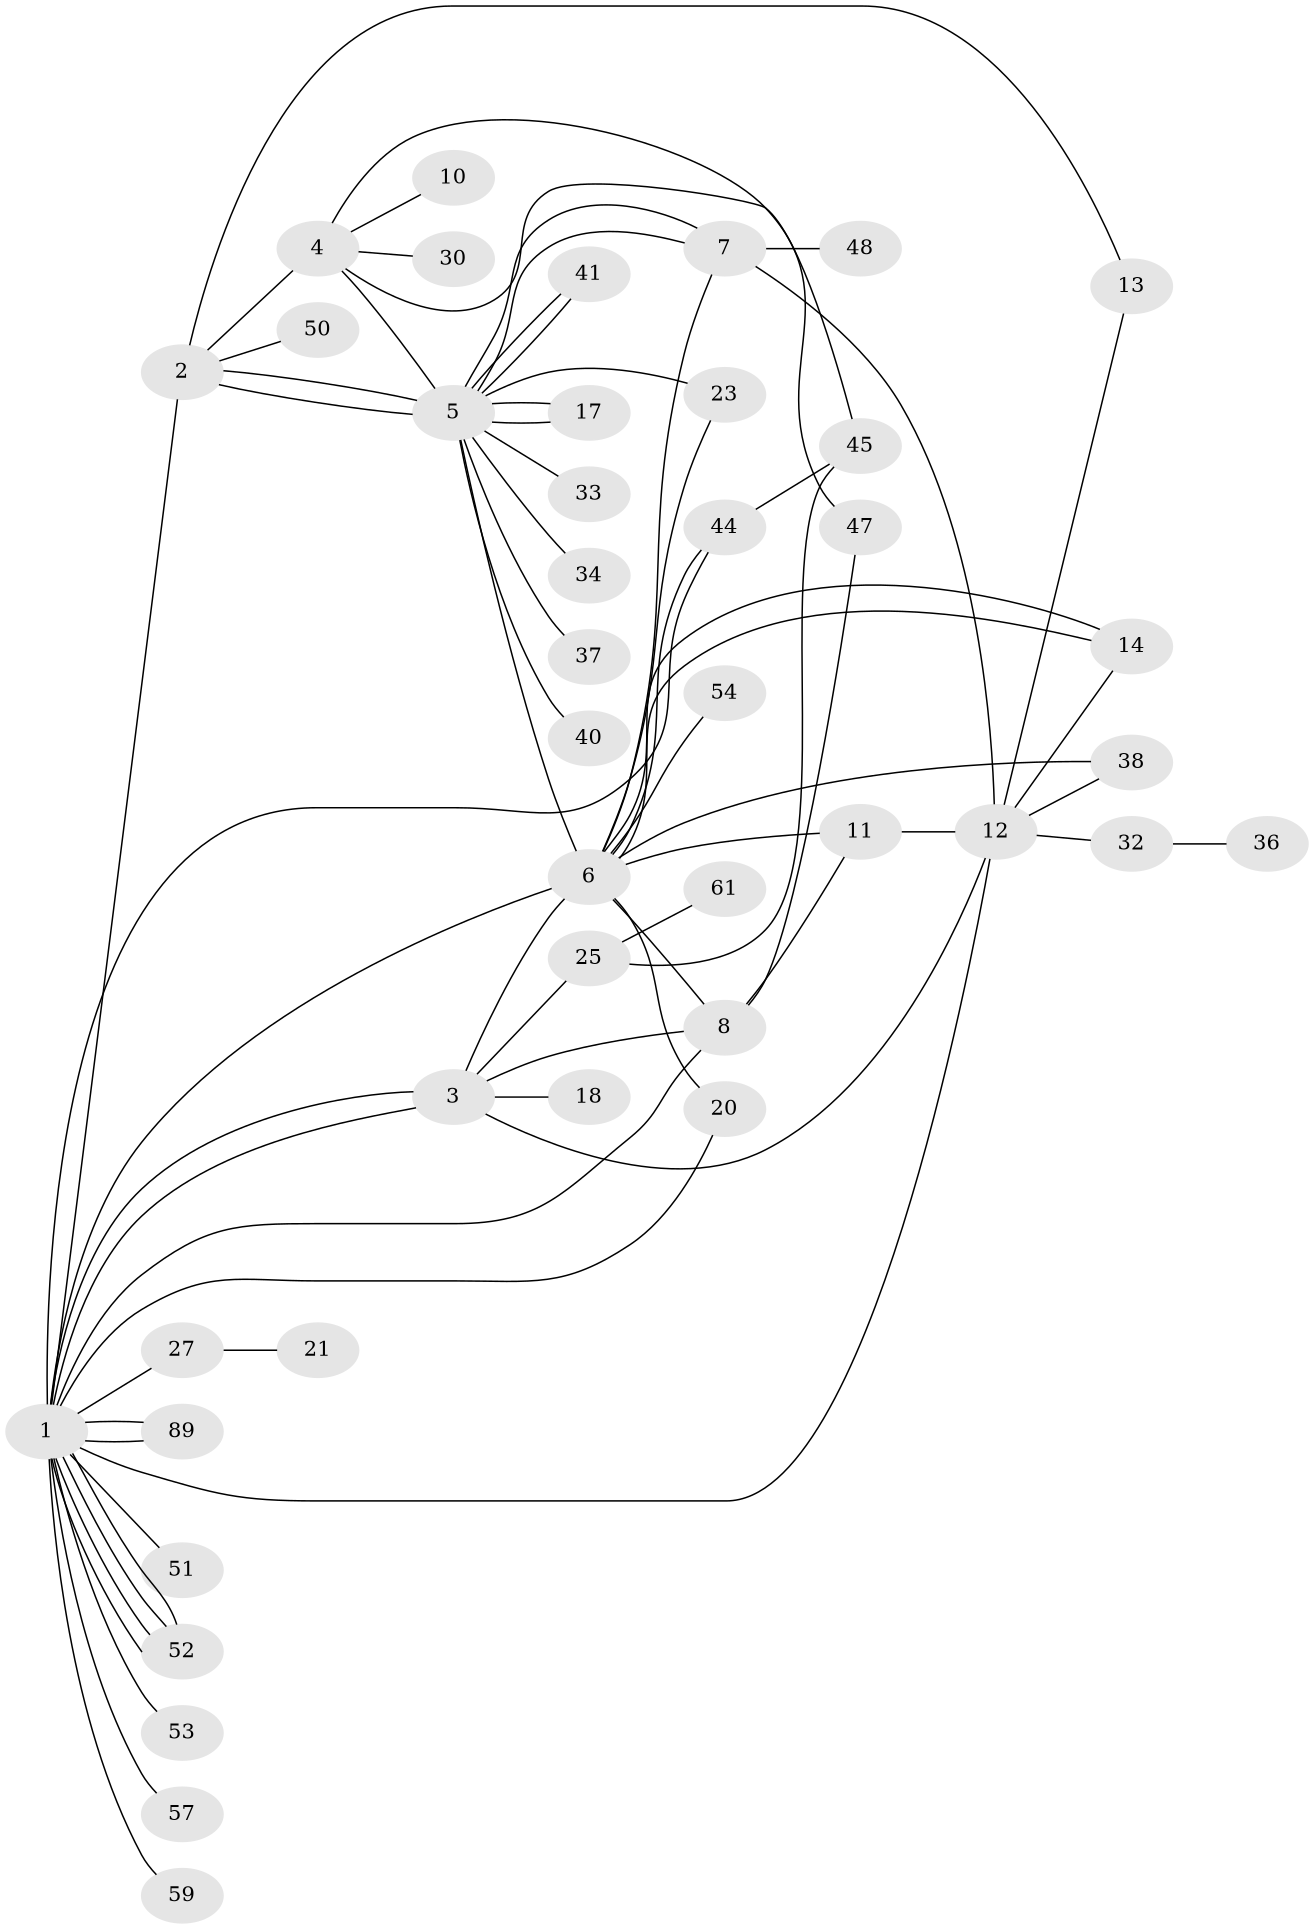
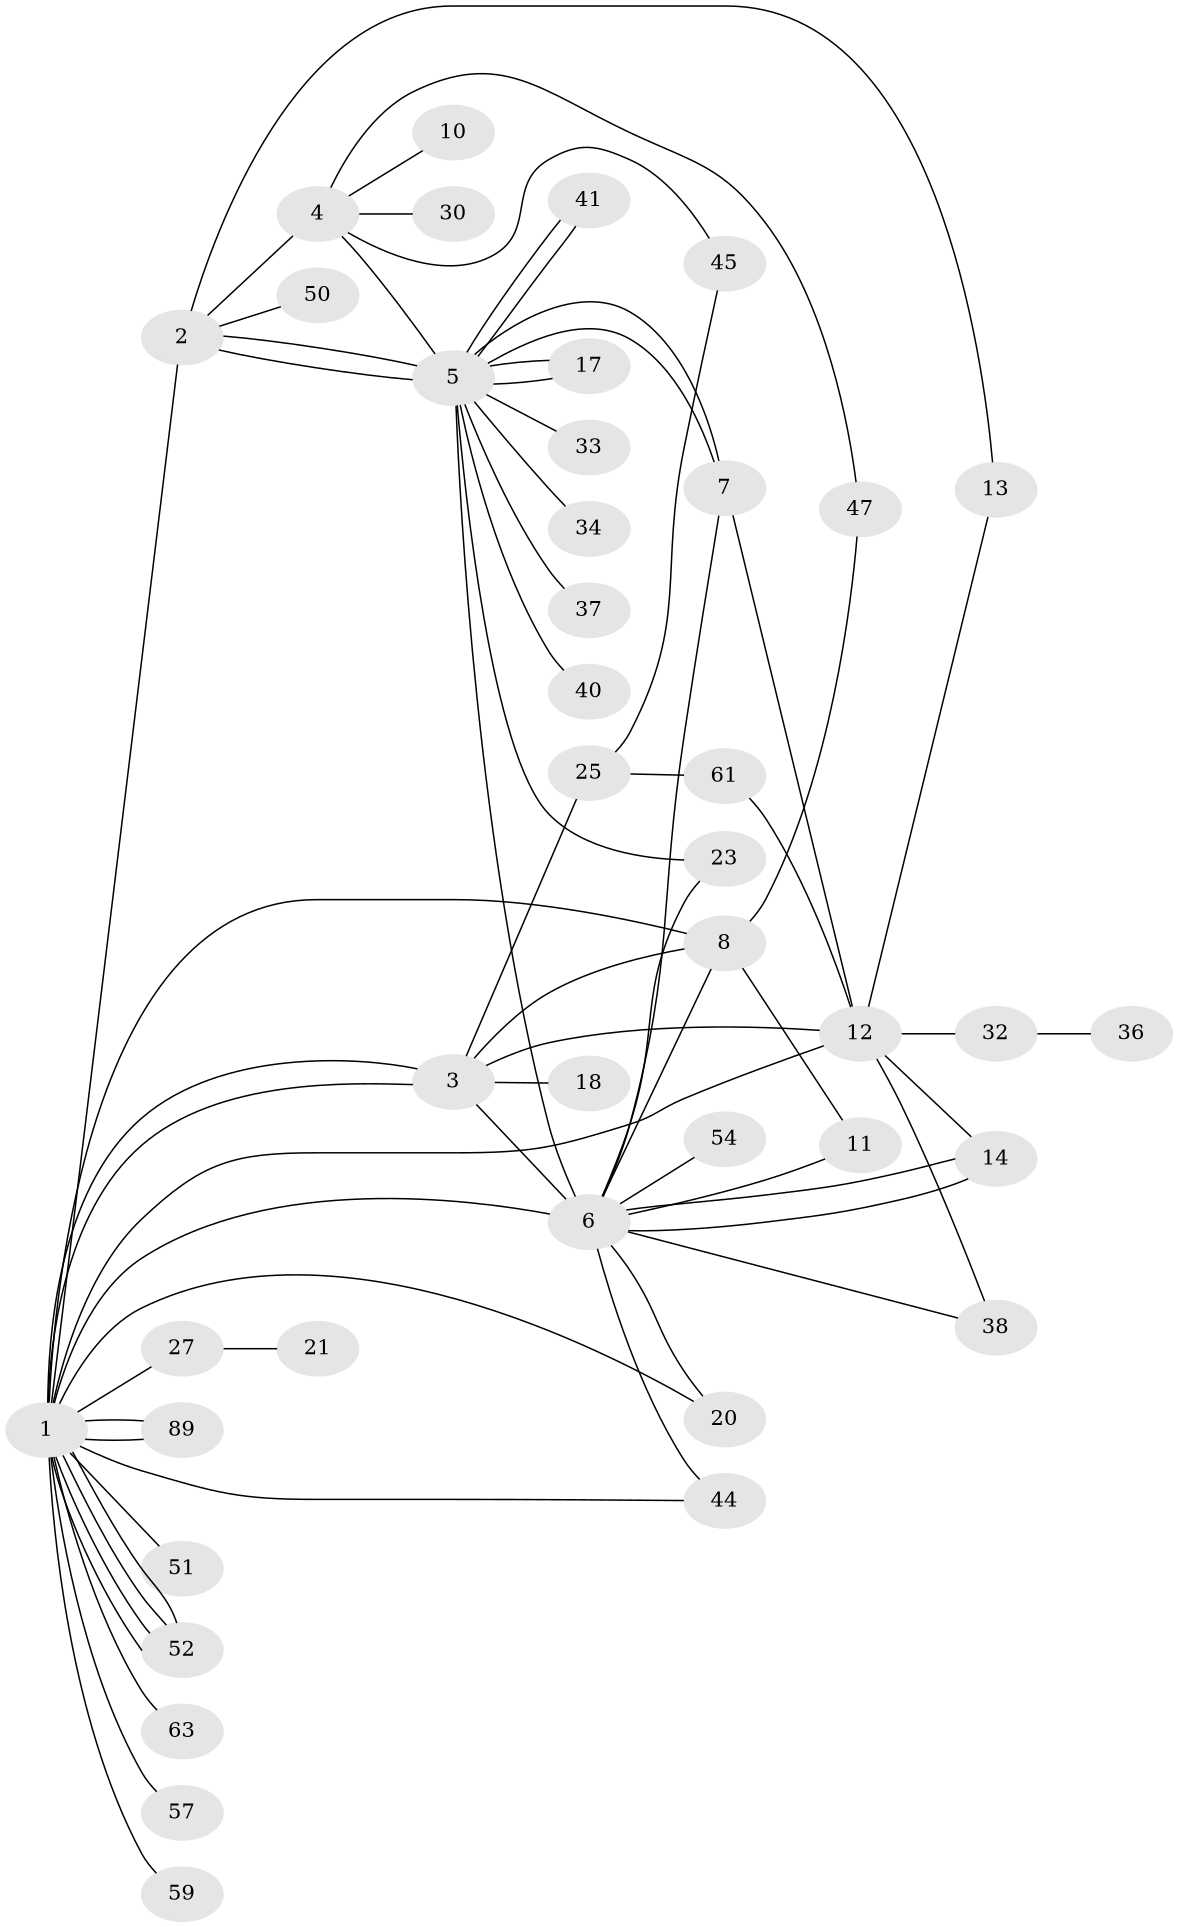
(860, 249) -> none
(793, 487) -> none
(929, 832) -> (809, 898)
(182, 1733) -> (182, 1731)
